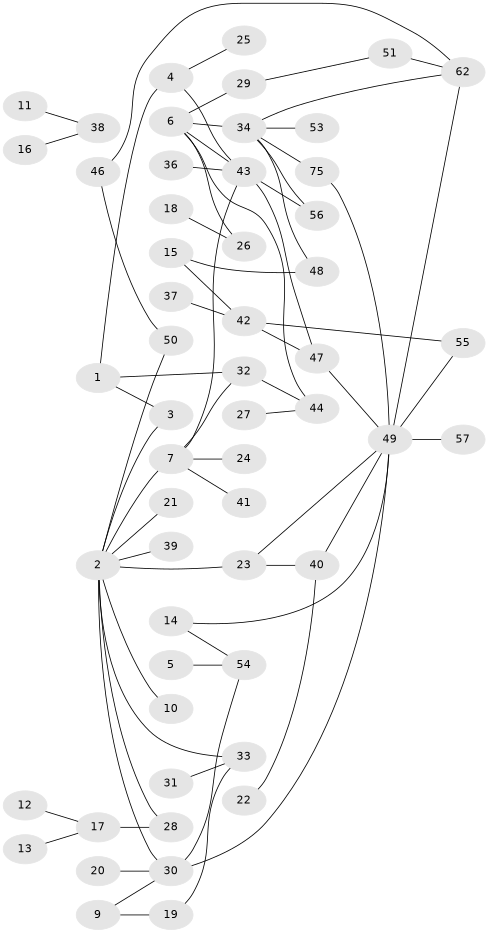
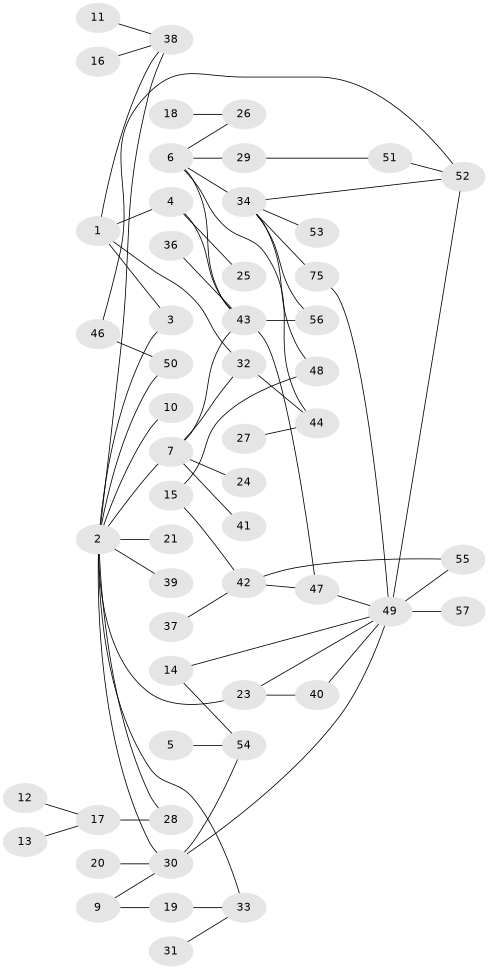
(463, 72) -> (463, 177)
none -> (116, 153)
none -> (126, 288)
(244, 801) -> none
